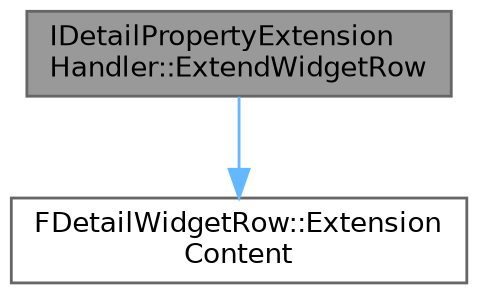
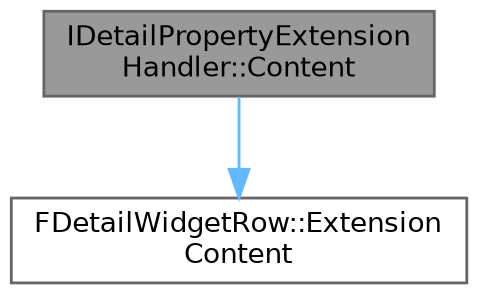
(239, 54) -> (239, 54)
